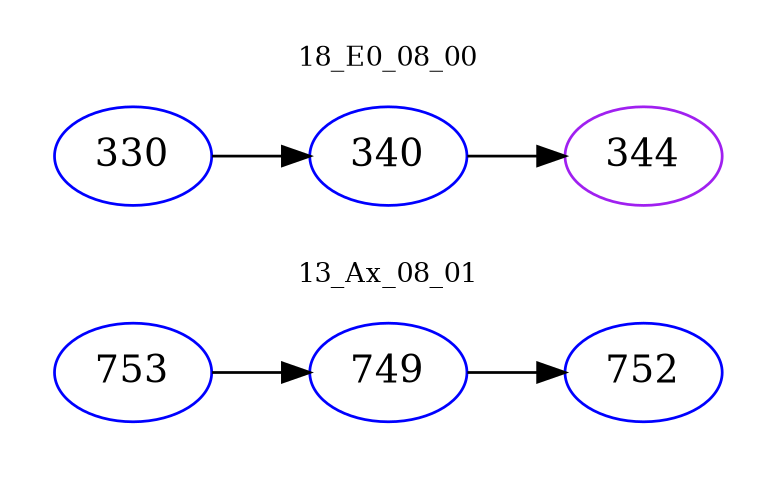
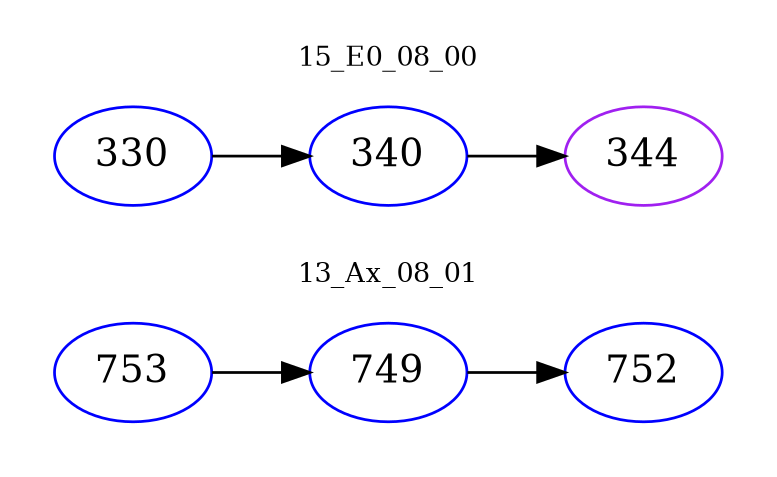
(388, 59) -> (388, 59)
